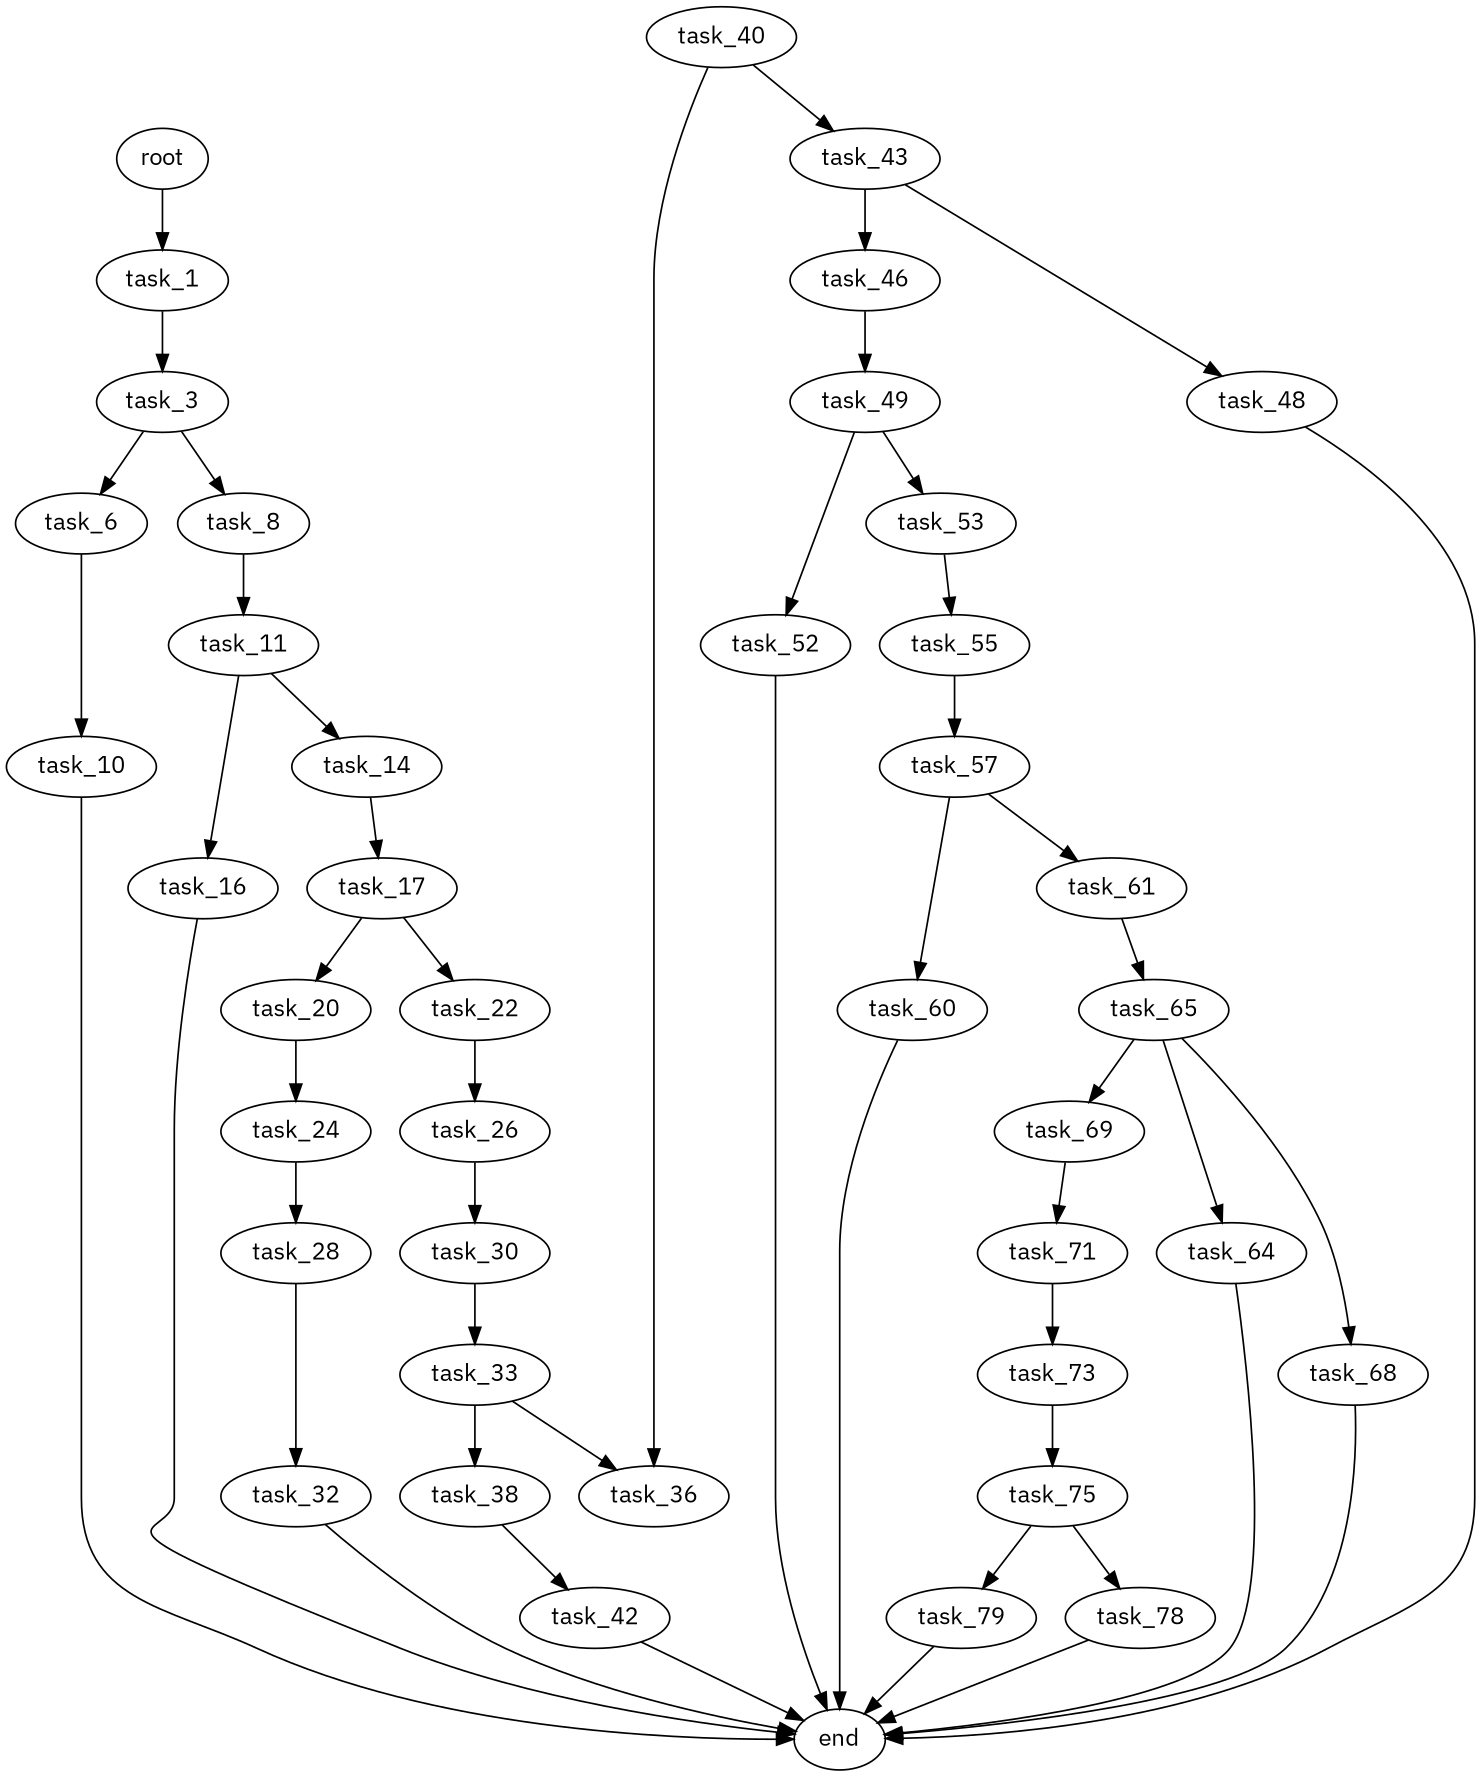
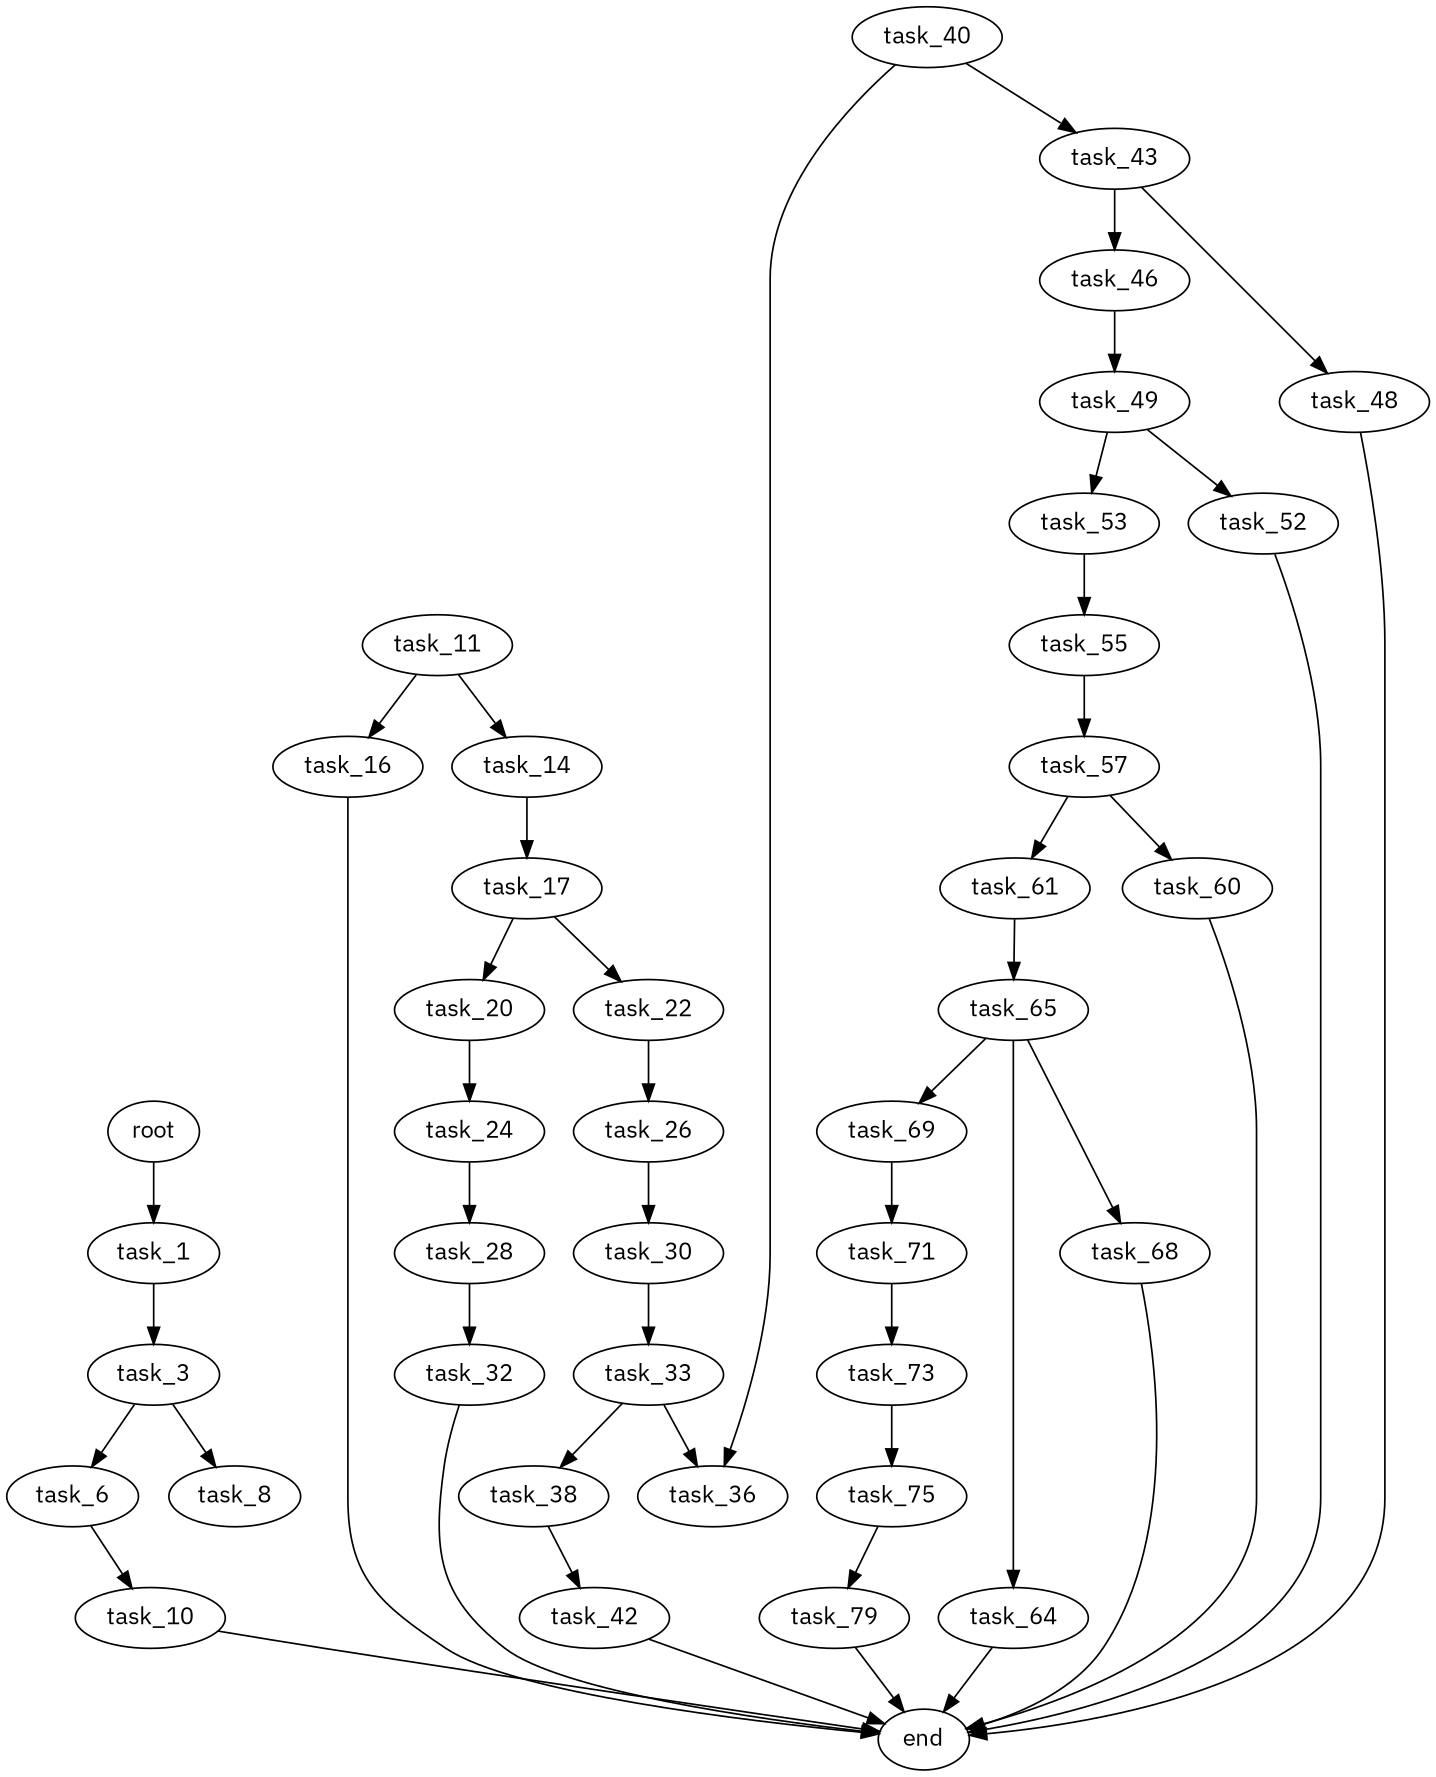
(244, 576) -> none
(1140, 1618) -> none
